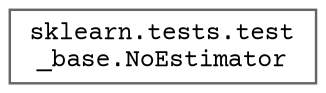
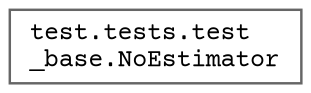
(163, 47) -> (156, 47)
